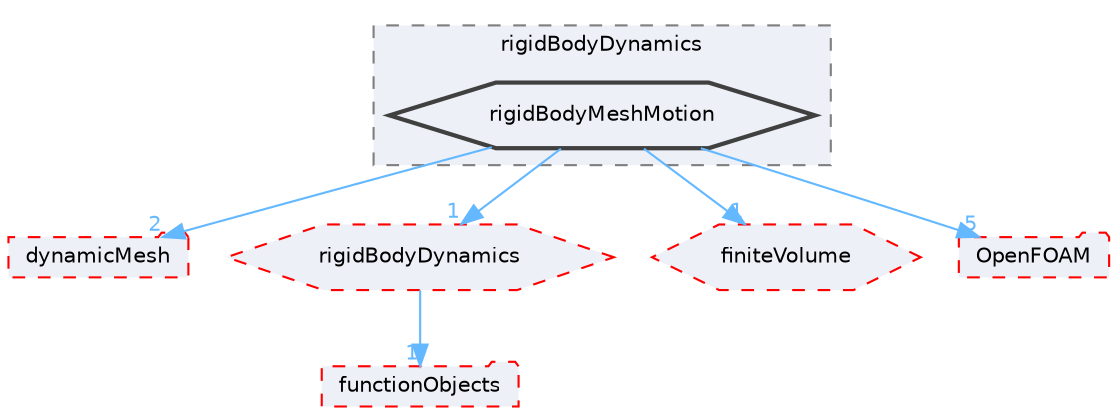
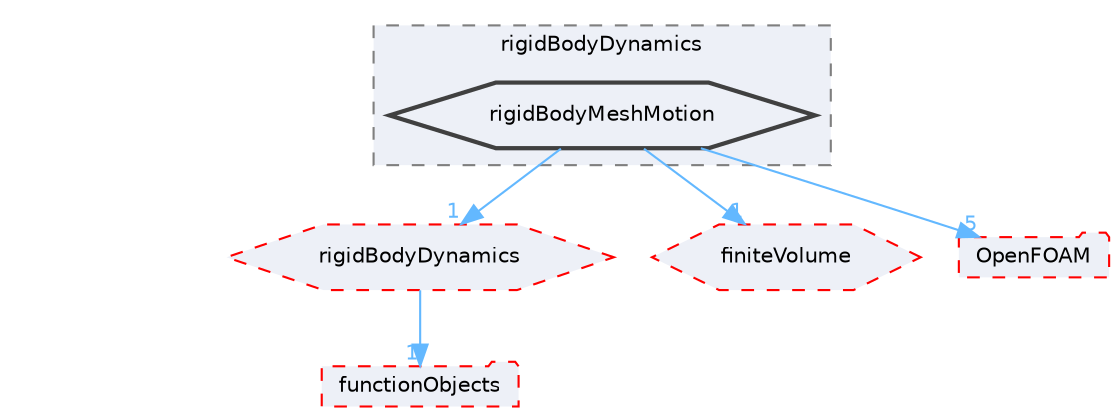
(98, 257) -> none
